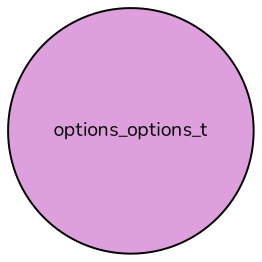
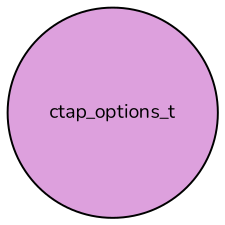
(131, 131) -> (113, 113)
